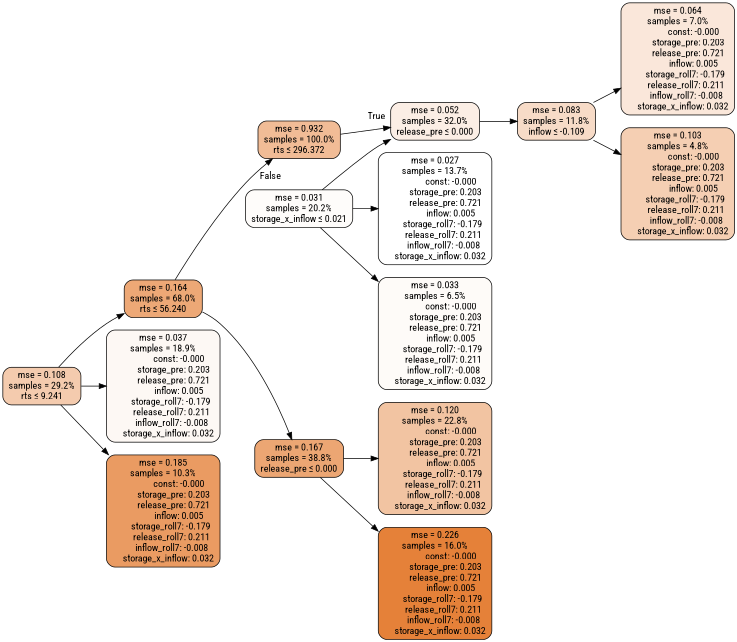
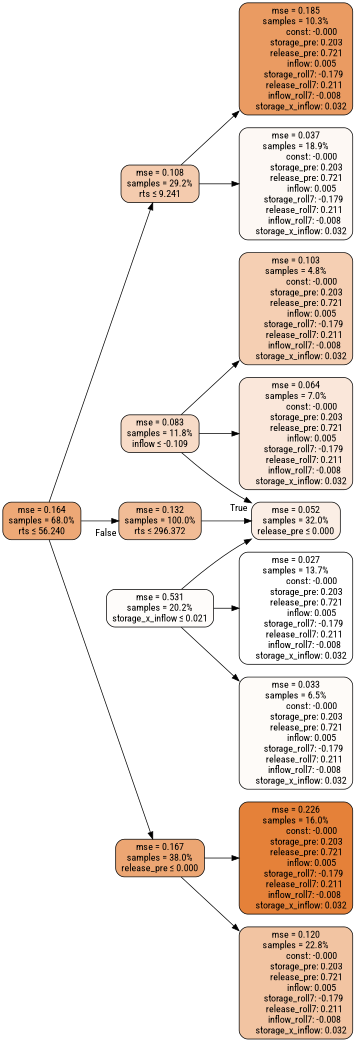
(495, 121) -> (212, 478)
(299, 140) -> (160, 521)
(299, 209) -> (160, 608)
(86, 340) -> (100, 356)
(299, 458) -> (160, 858)
